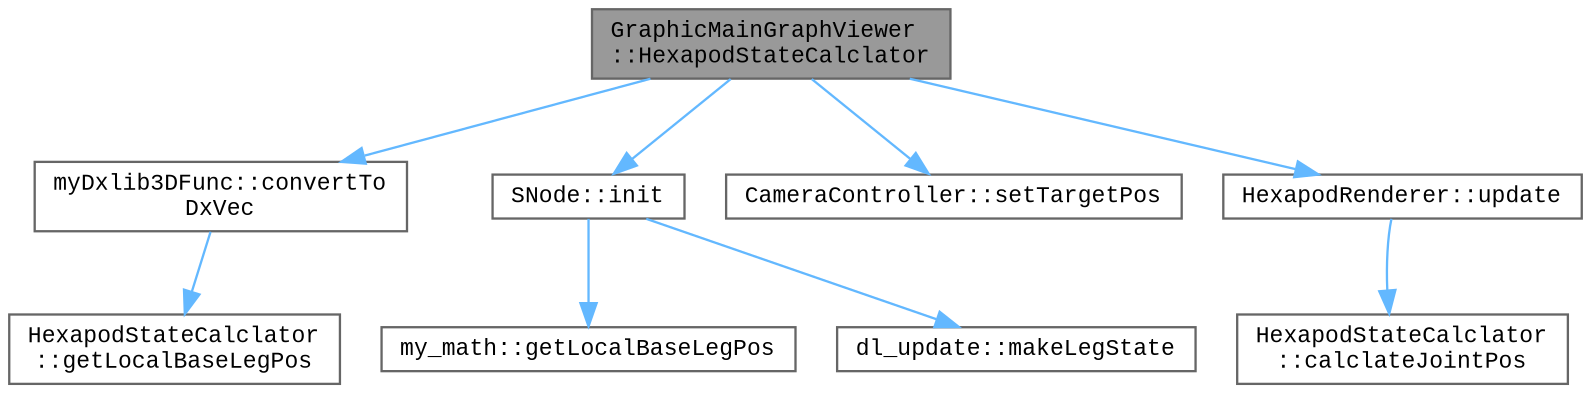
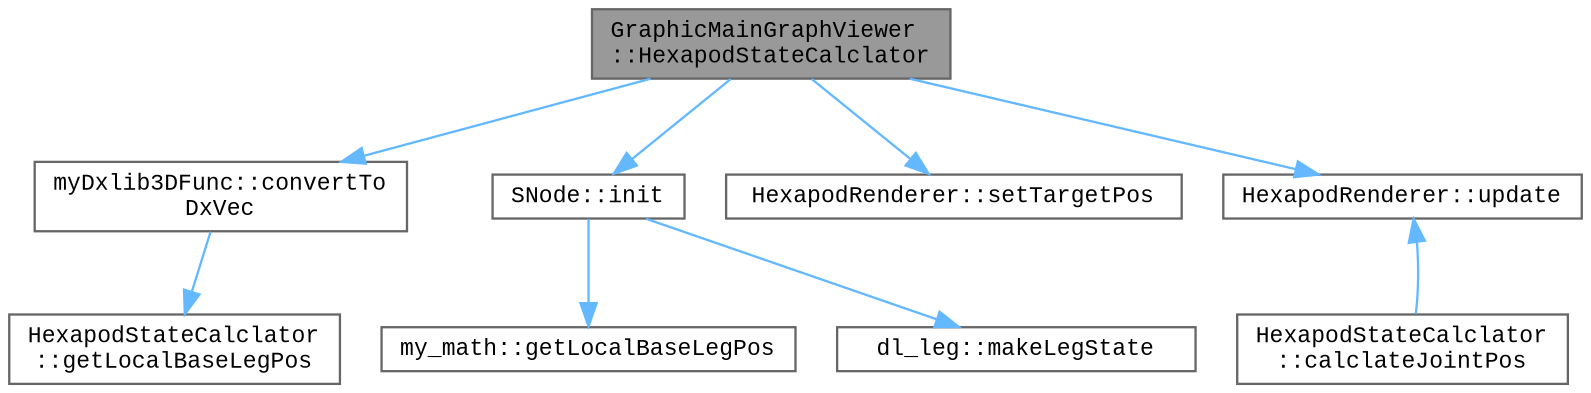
(954, 197) -> (954, 197)
(1387, 254) -> (1418, 278)
(1016, 349) -> (1016, 349)
